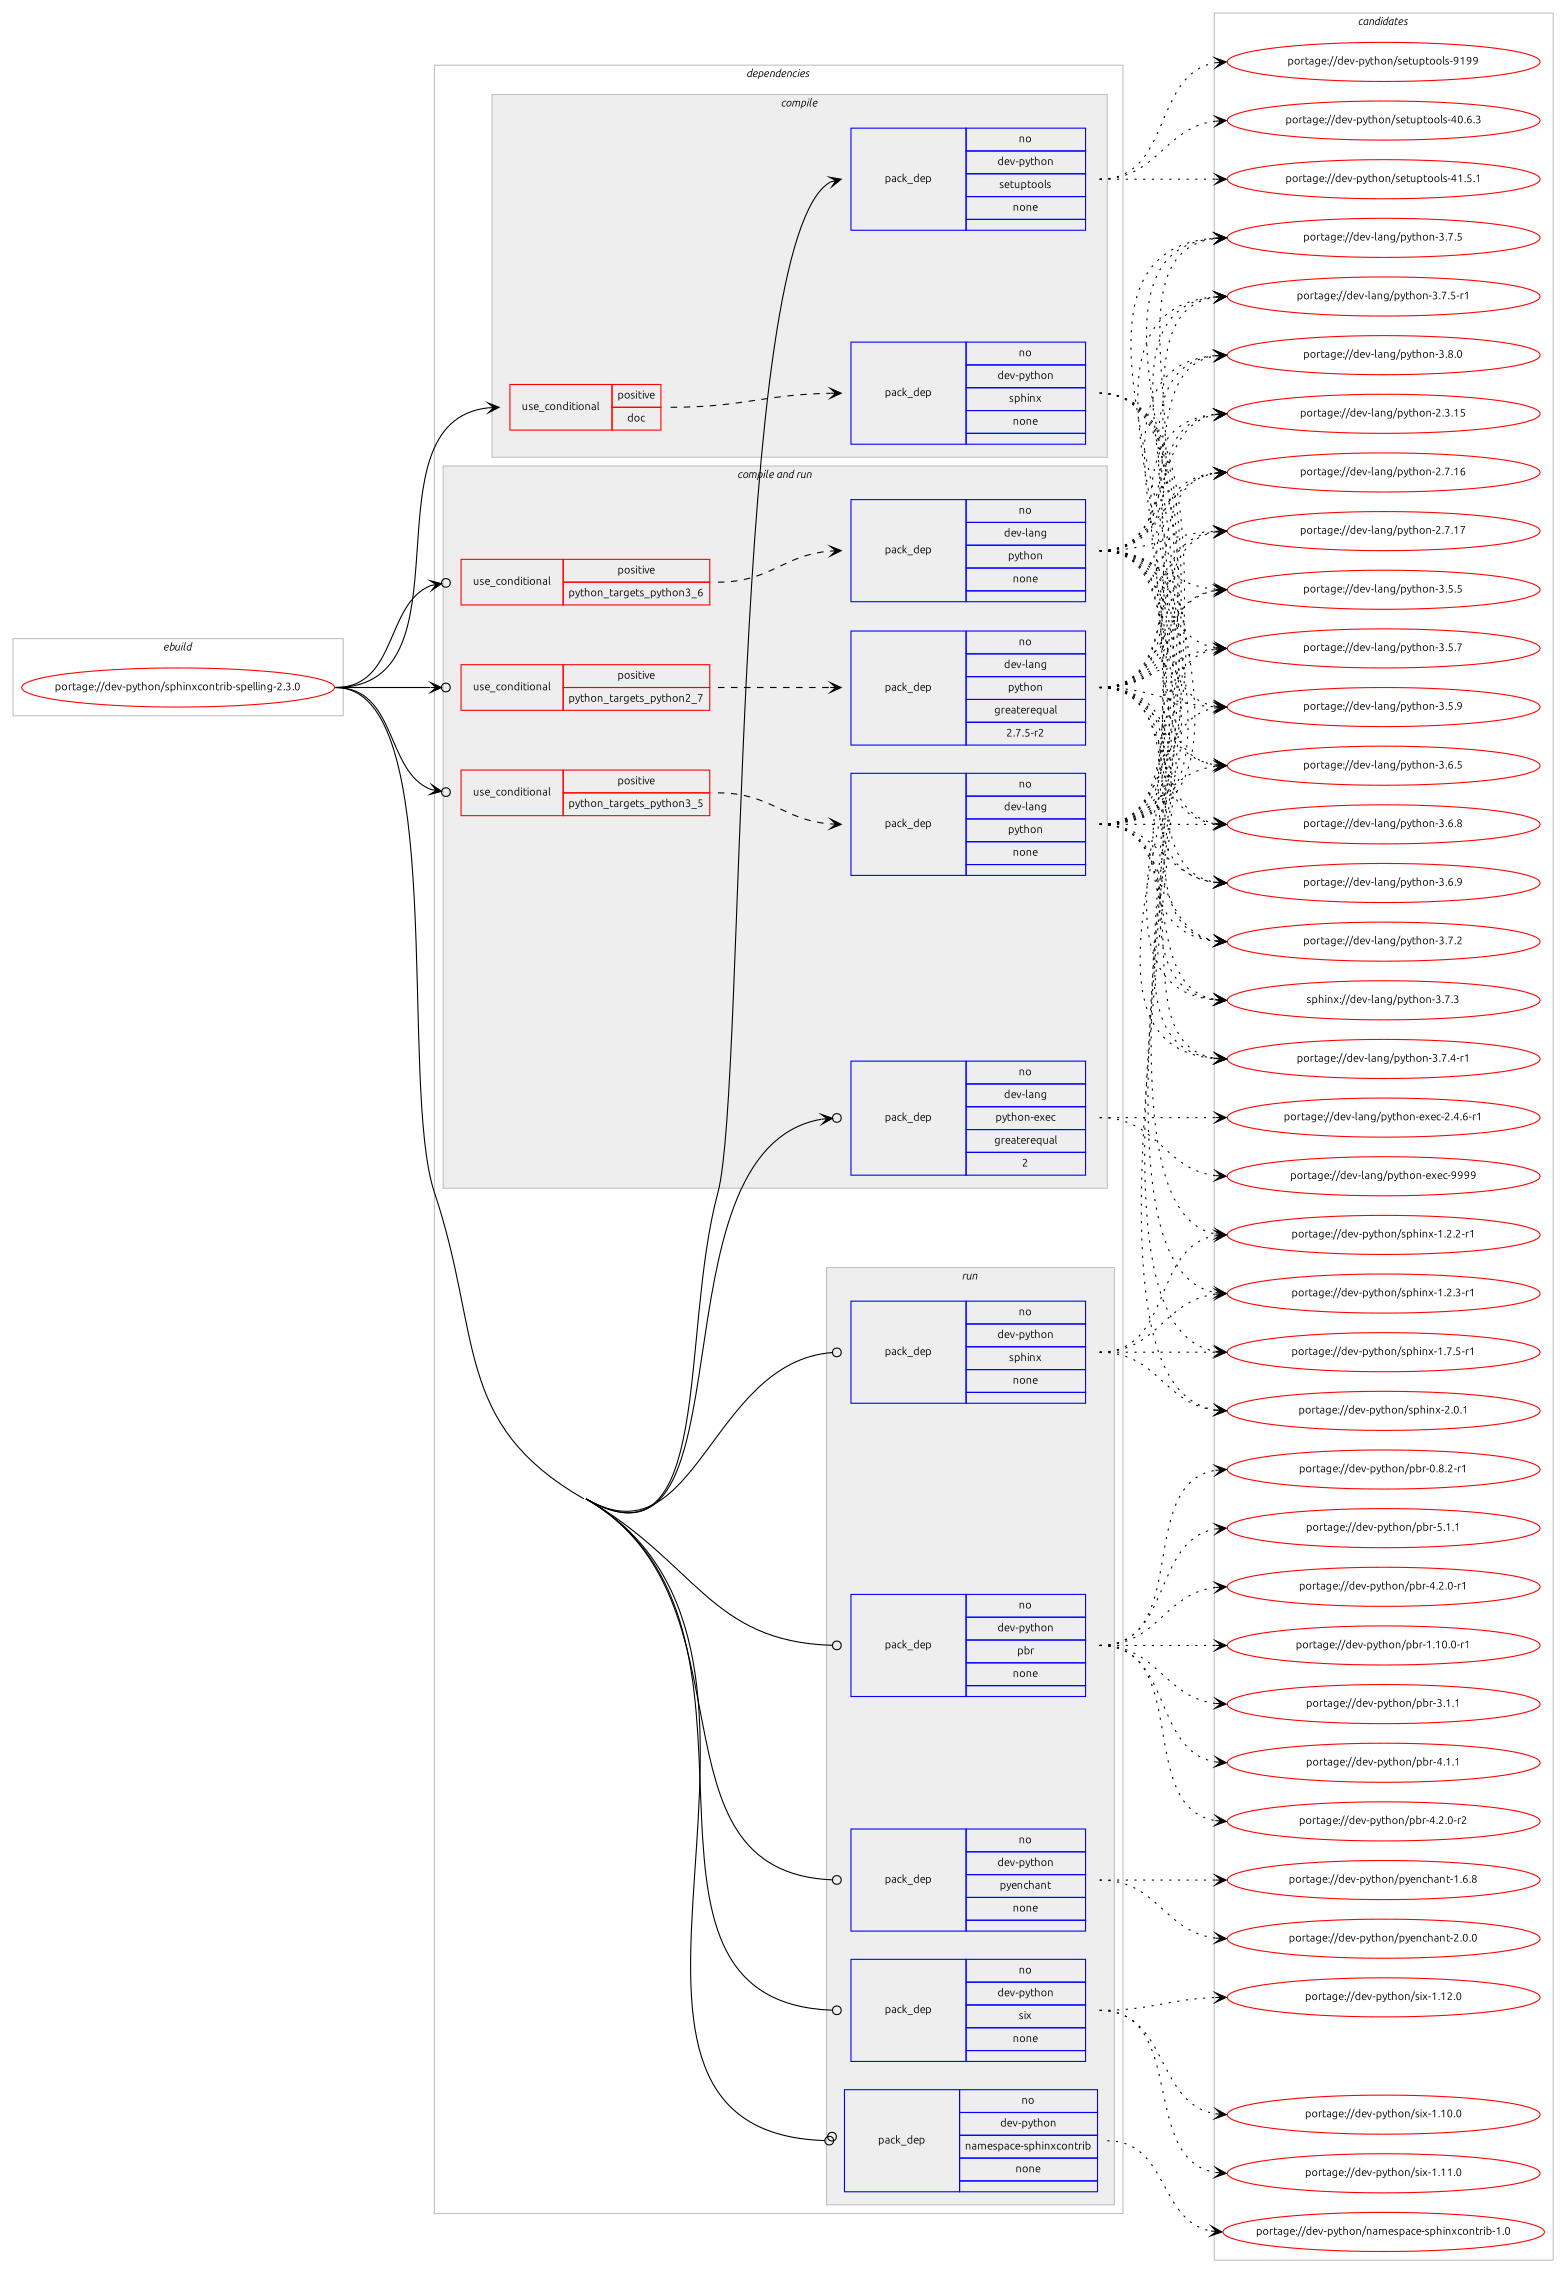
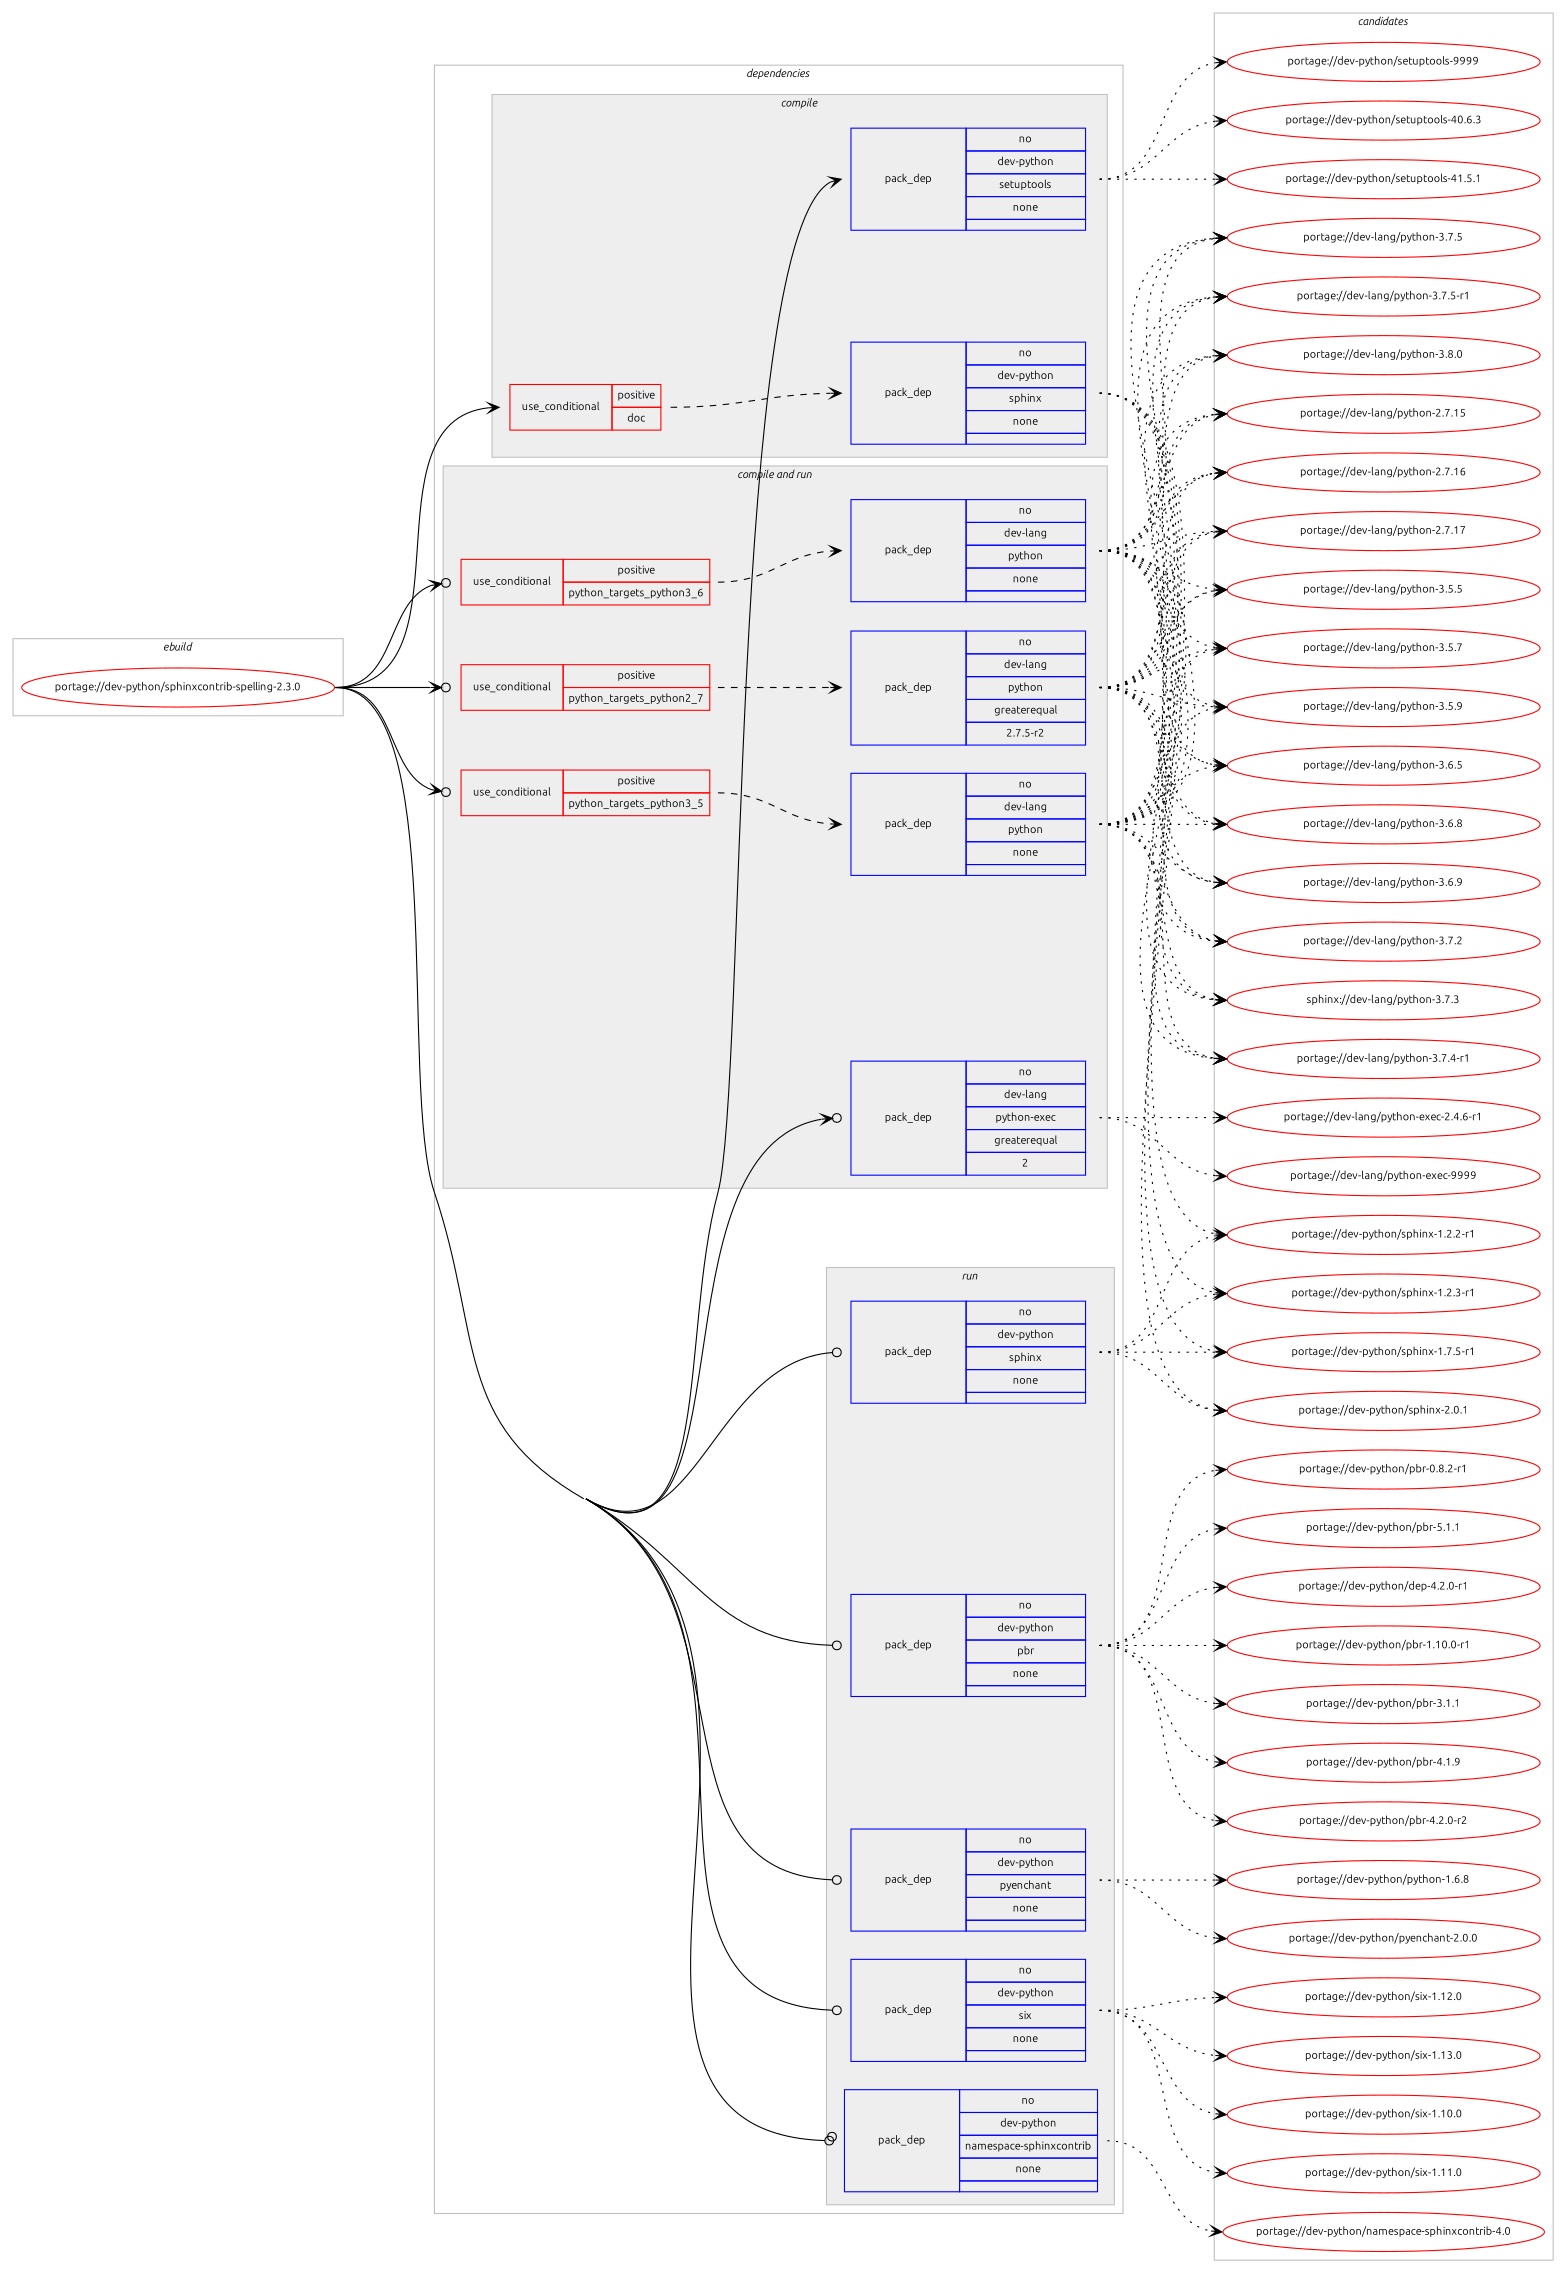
(1384, 62) -> (1384, 62)
(1384, 414) -> (1384, 414)
(1384, 1587) -> (1384, 1587)
(1384, 1763) -> (1384, 1763)
(1384, 1880) -> (1384, 1880)
none -> (1384, 2056)
(1384, 2232) -> (1384, 2232)
